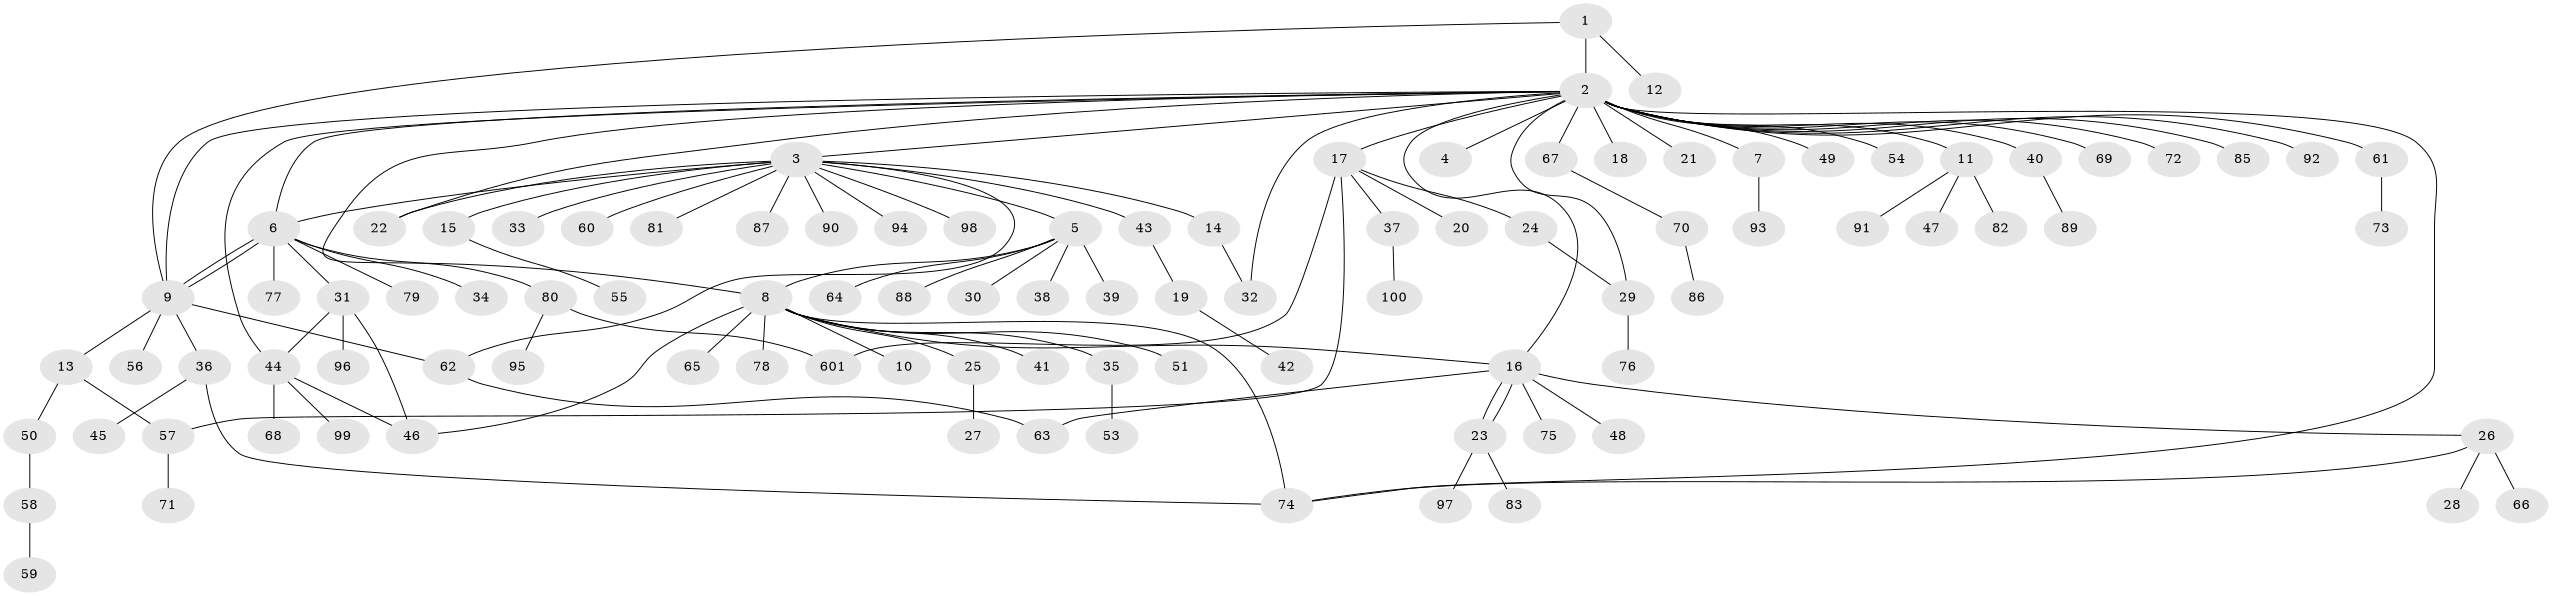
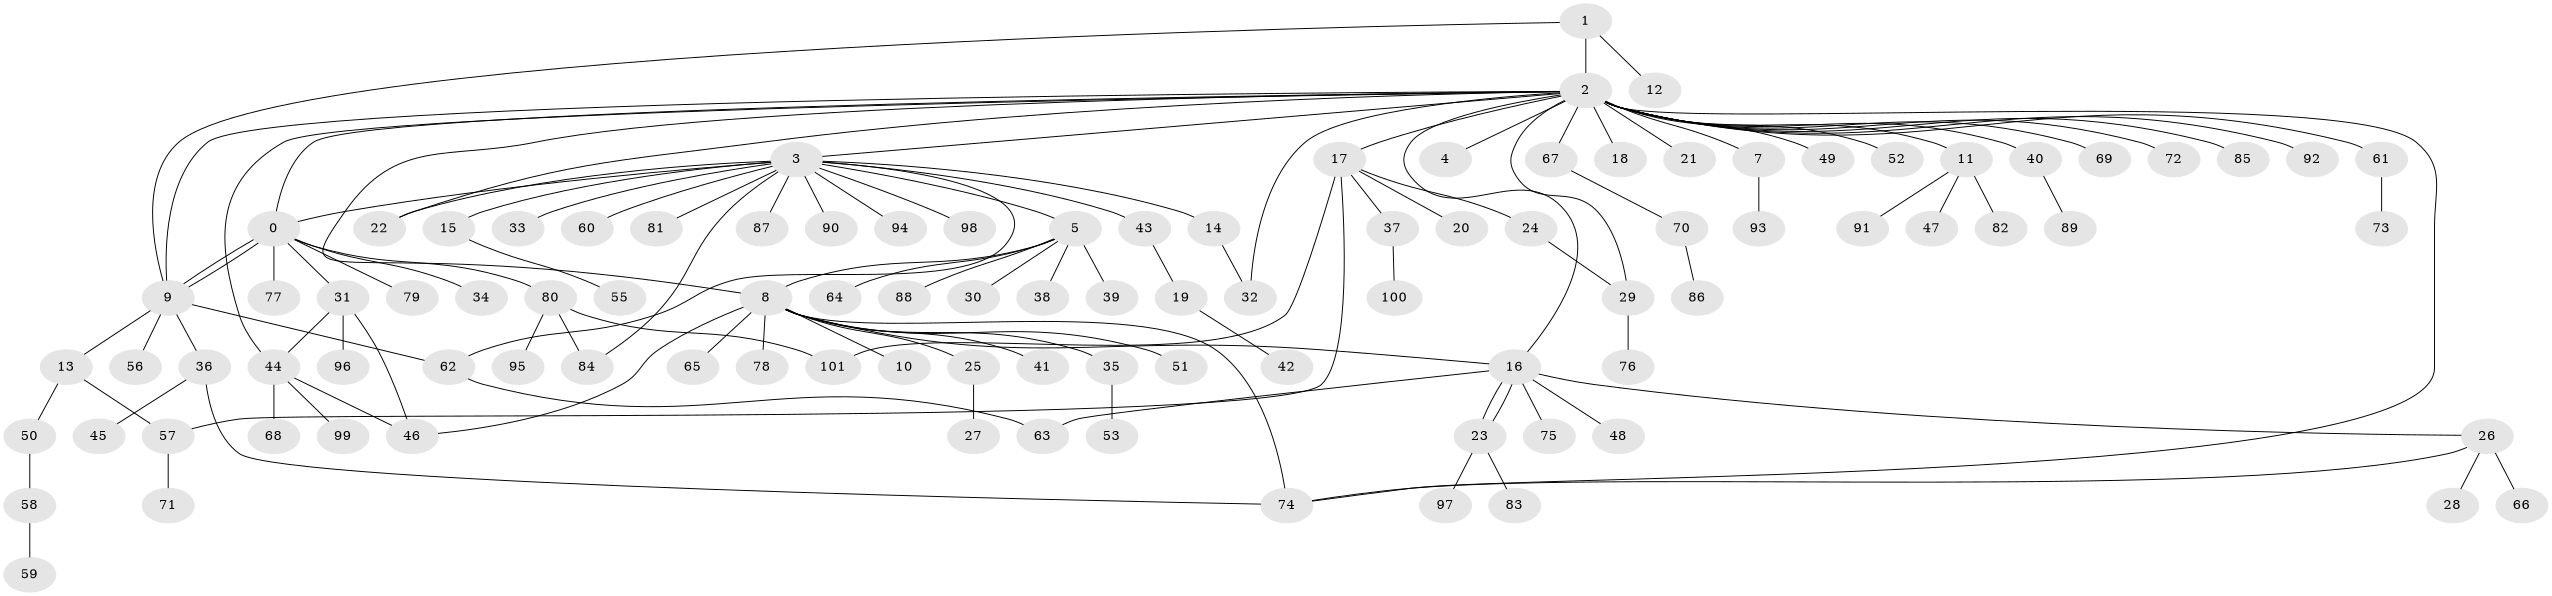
(1897, 160) -> (1897, 160)
(274, 229) -> (274, 229)
none -> (587, 367)
(833, 367) -> (833, 367)
